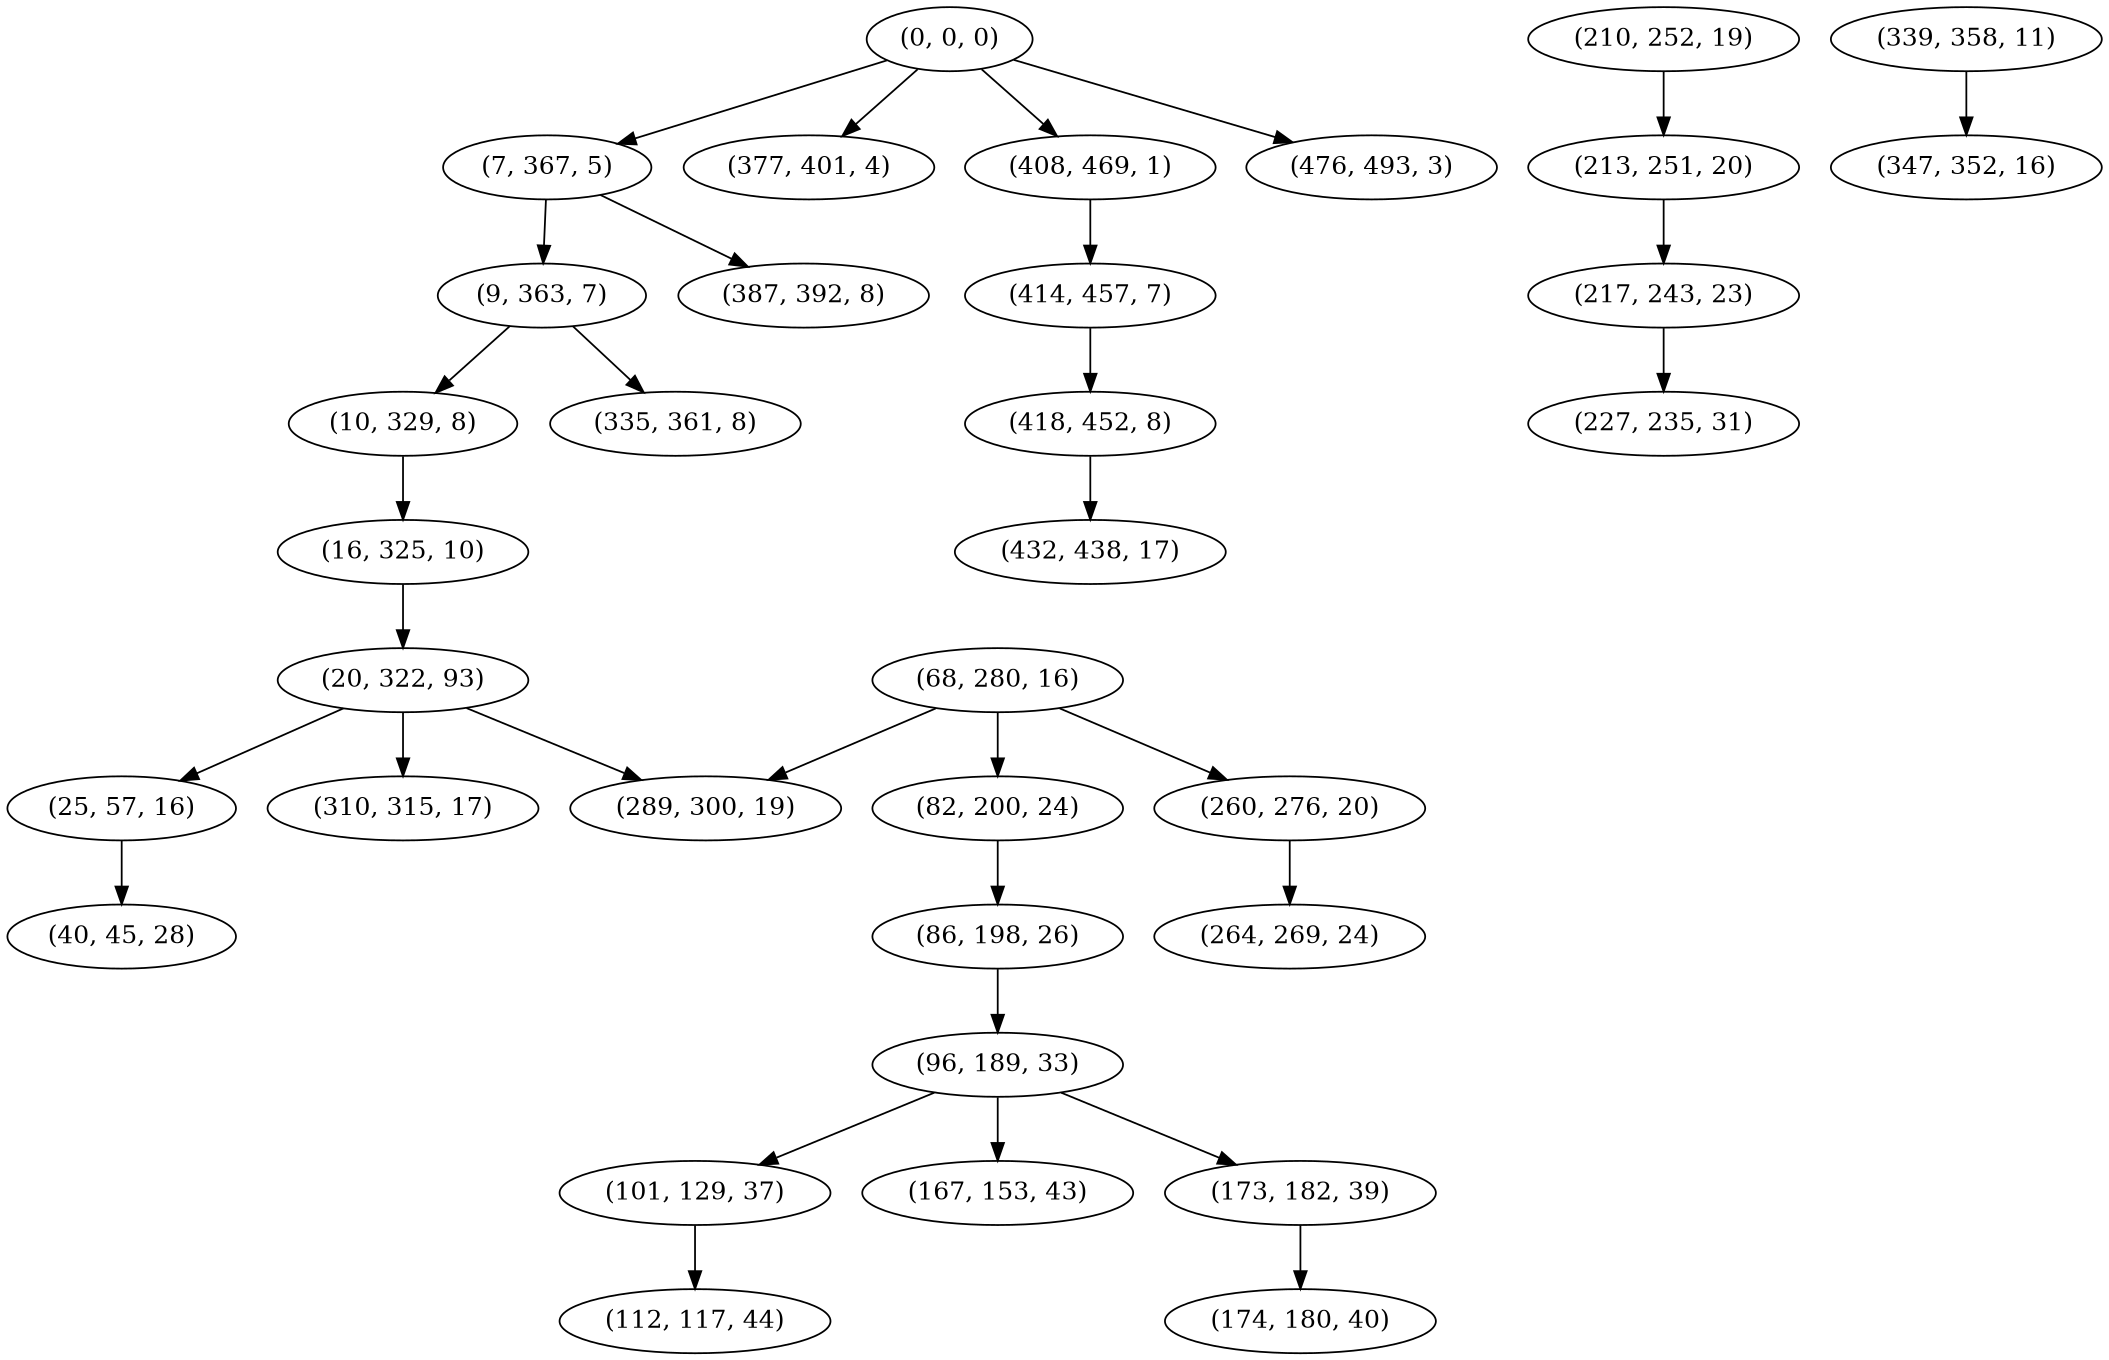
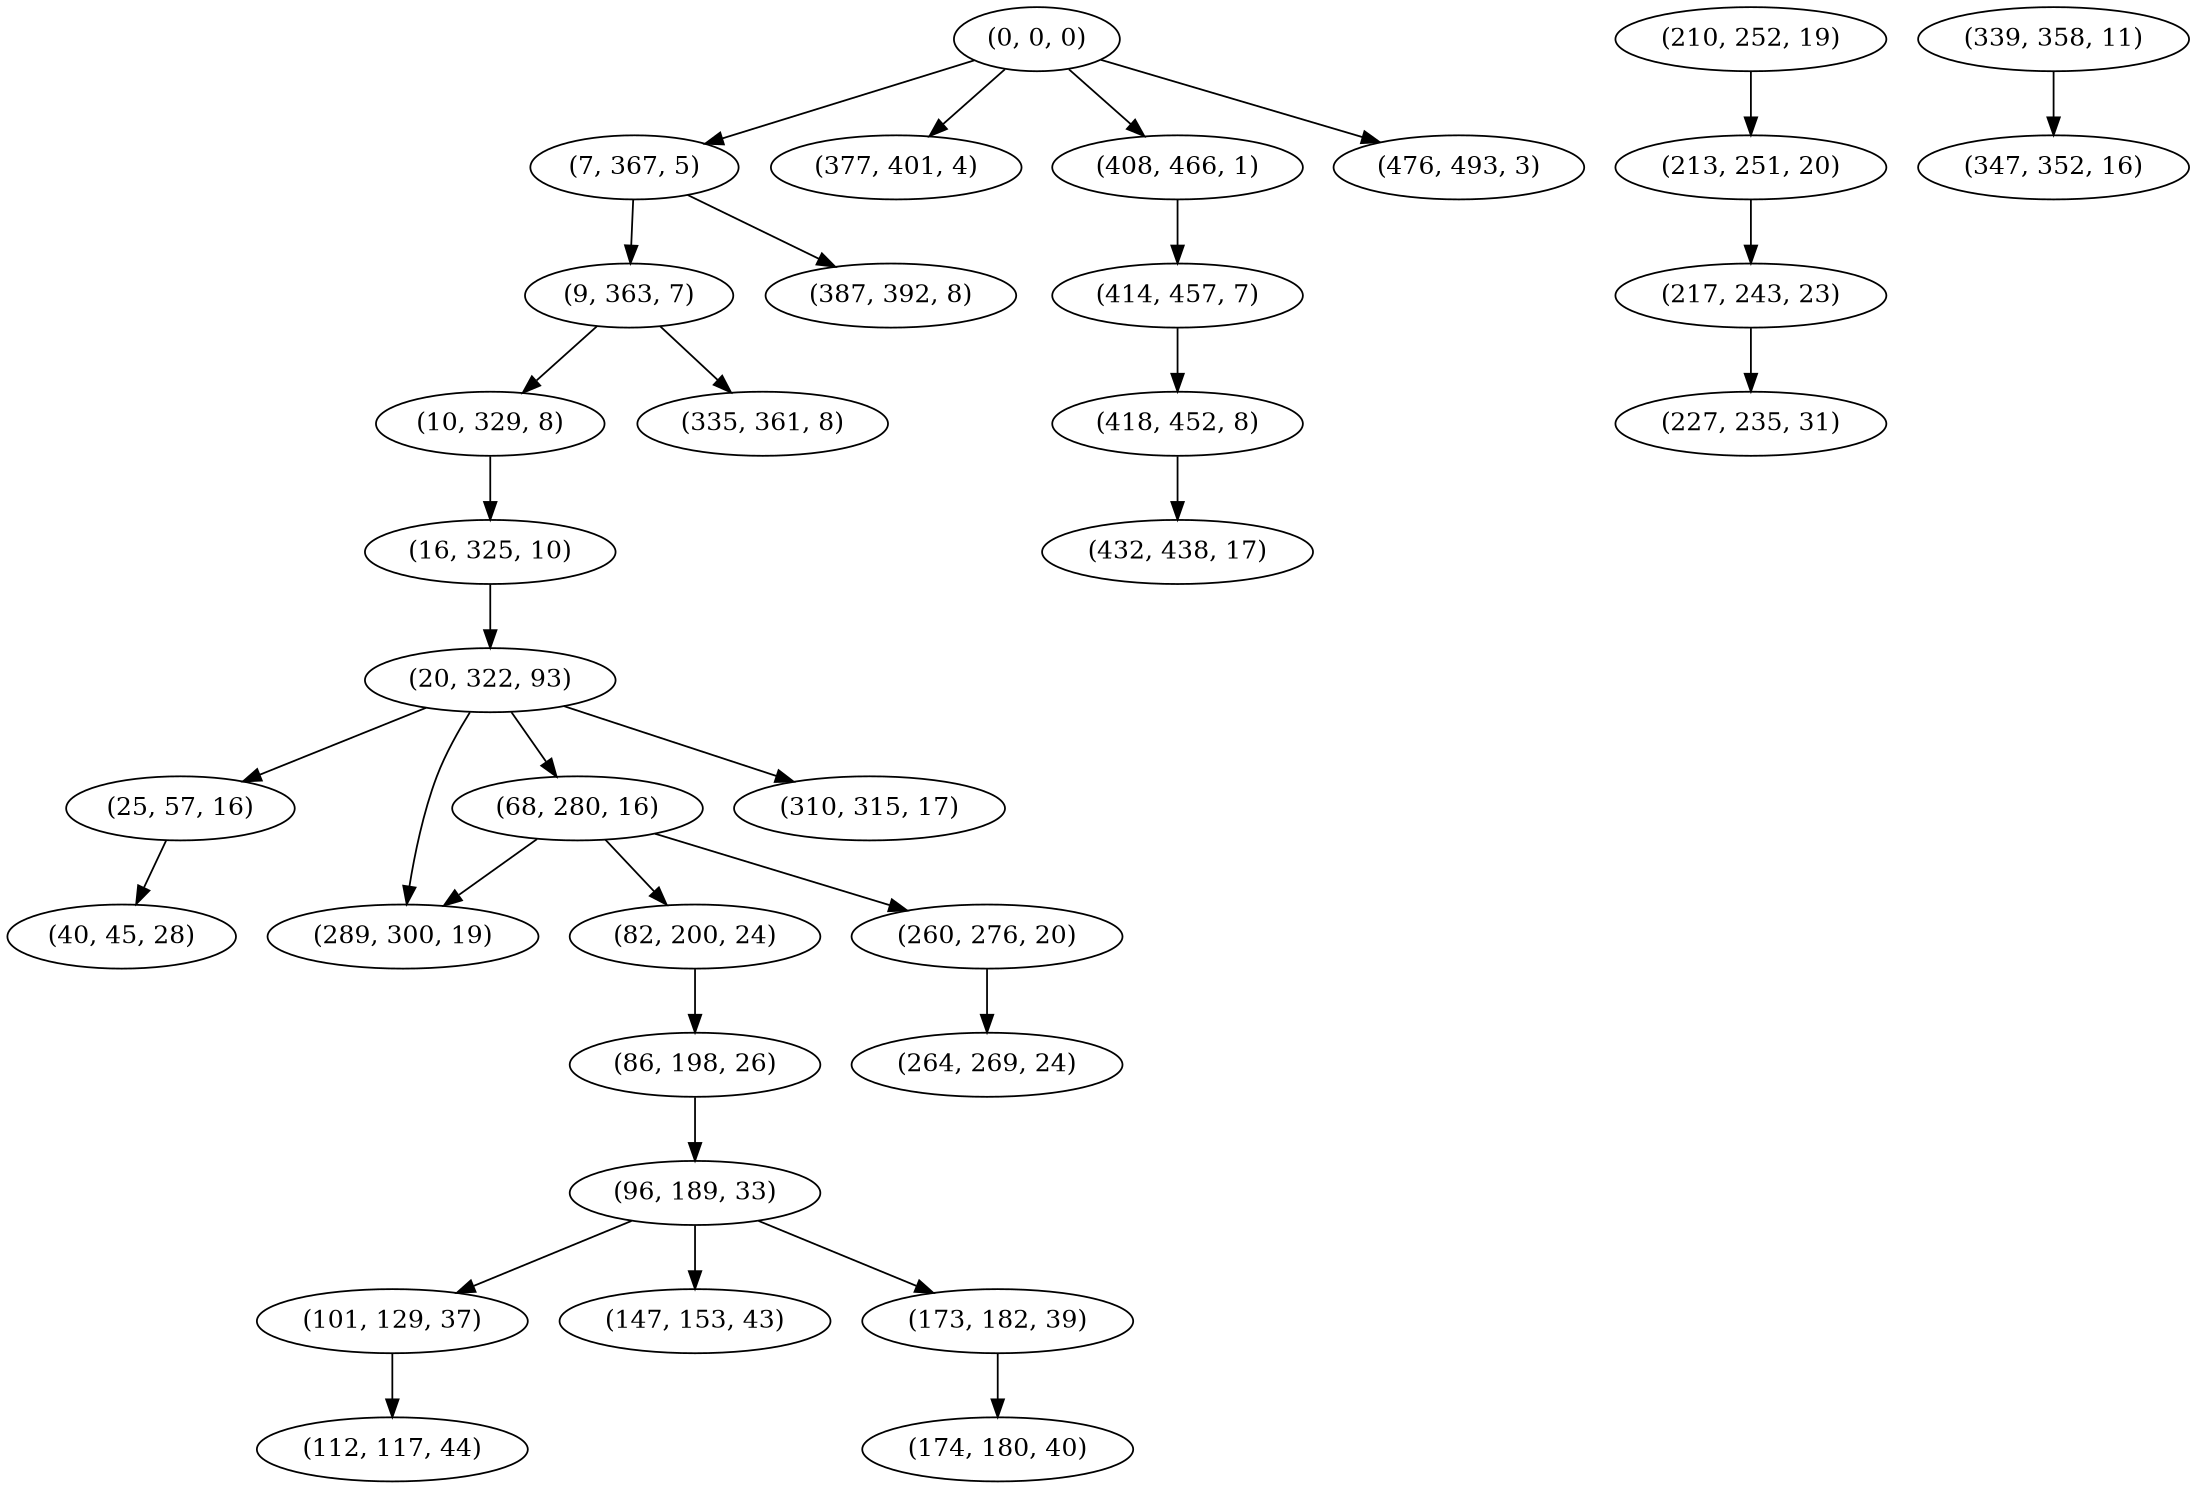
(1090, 167) -> (1178, 167)
none -> (529, 737)
(998, 1193) -> (695, 1321)
